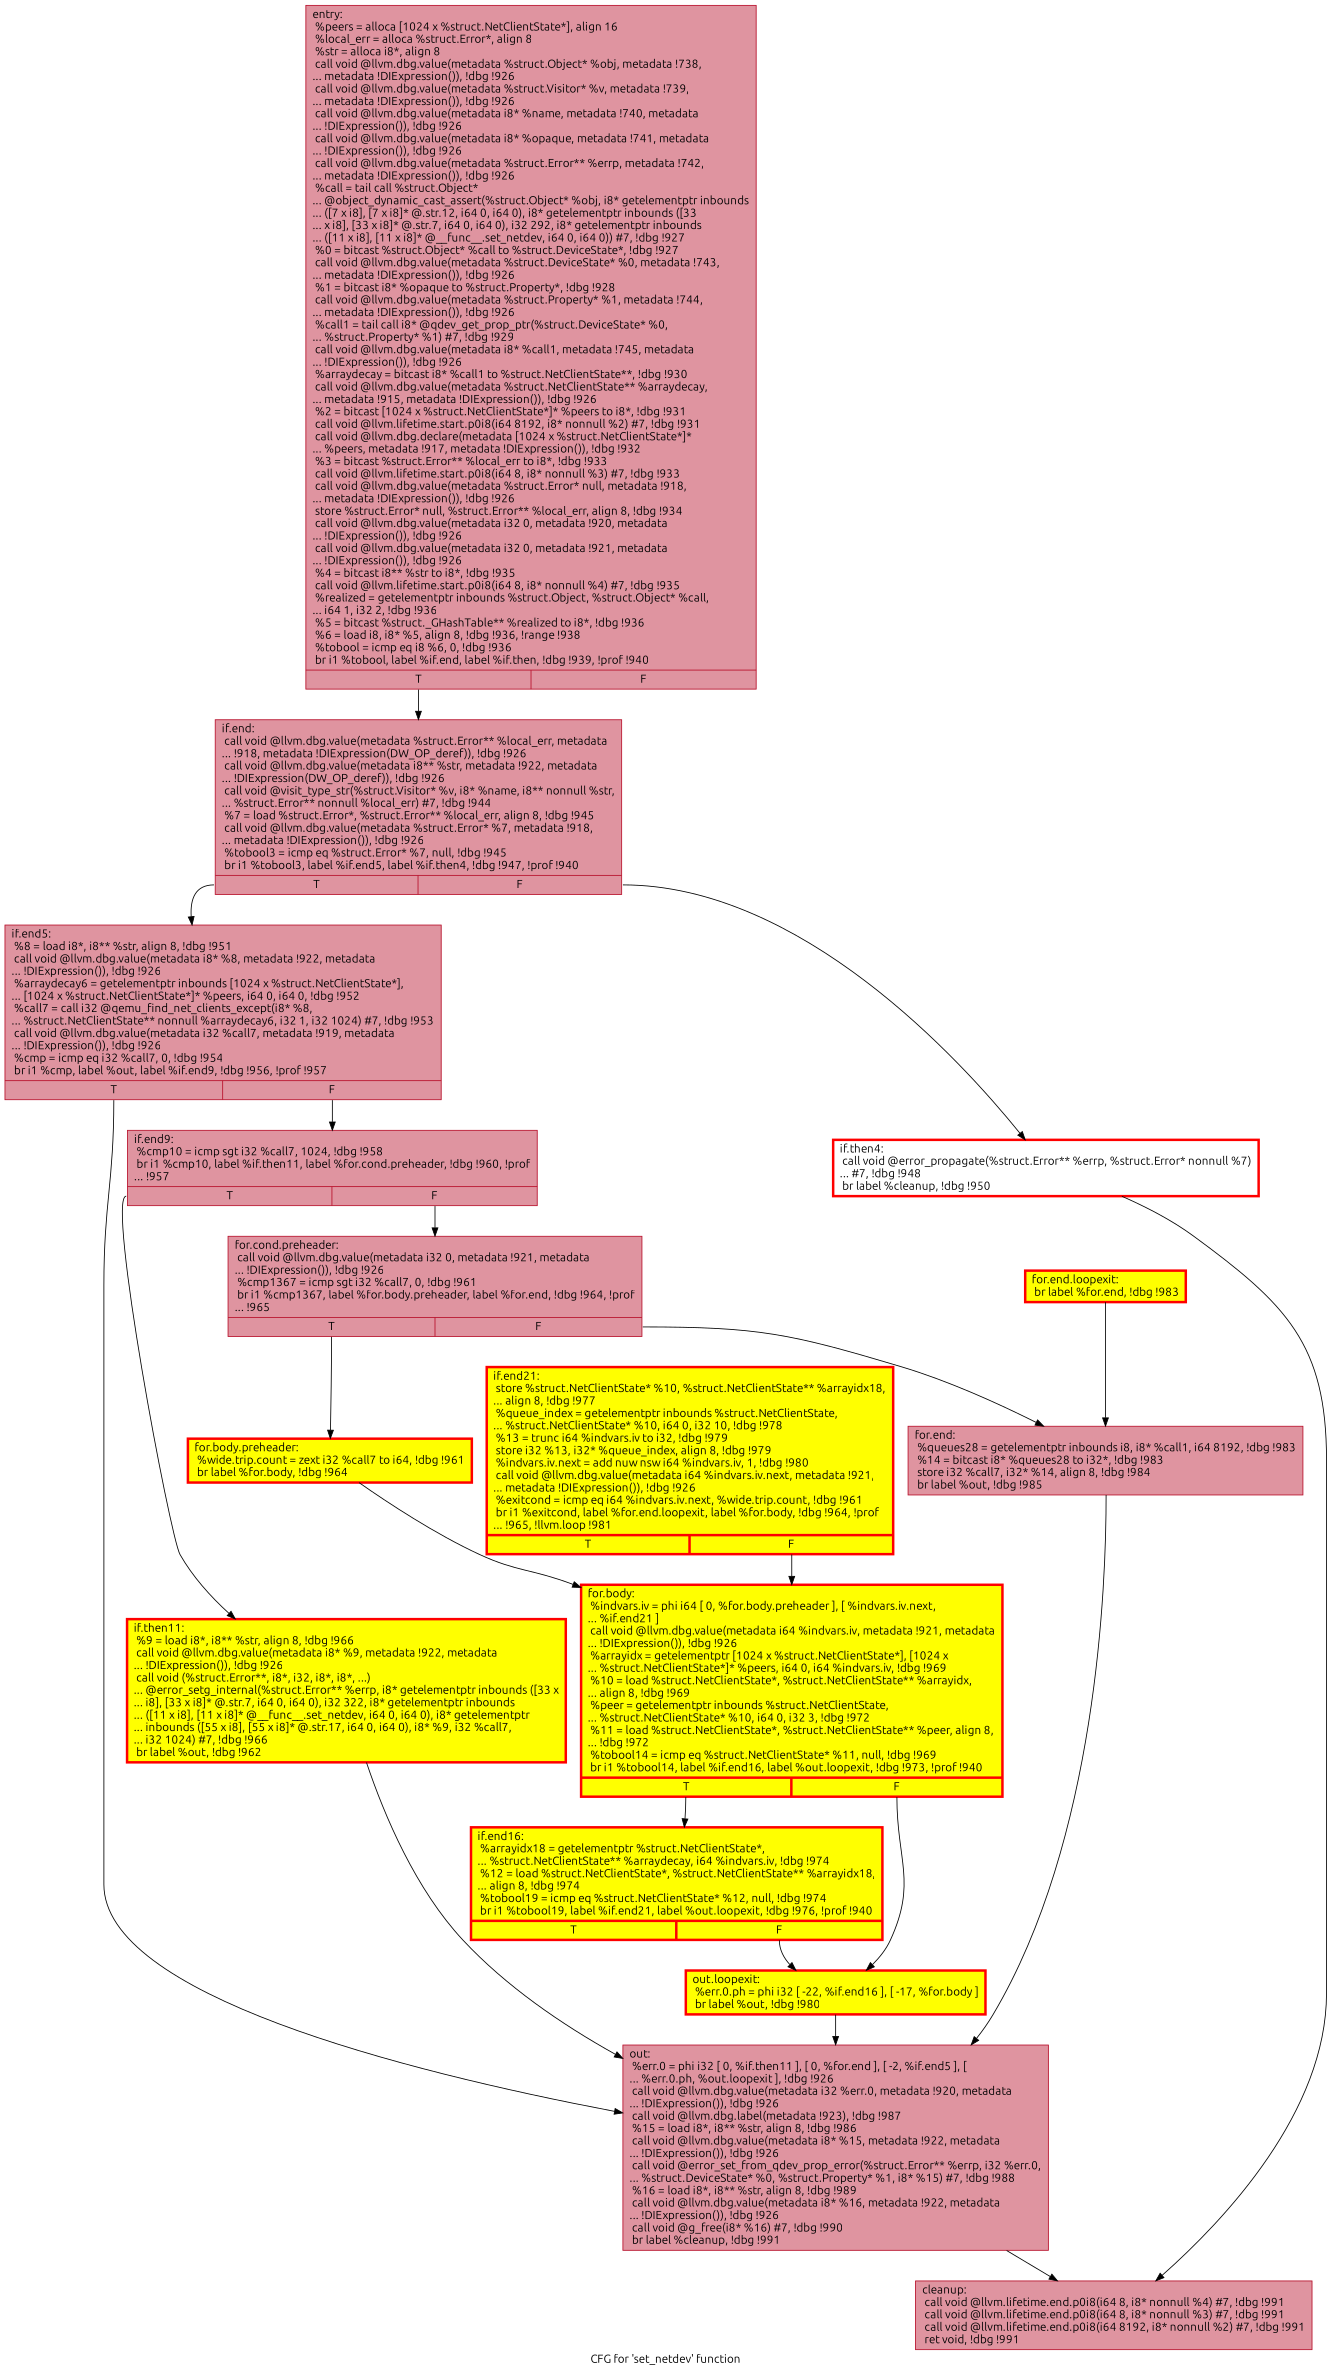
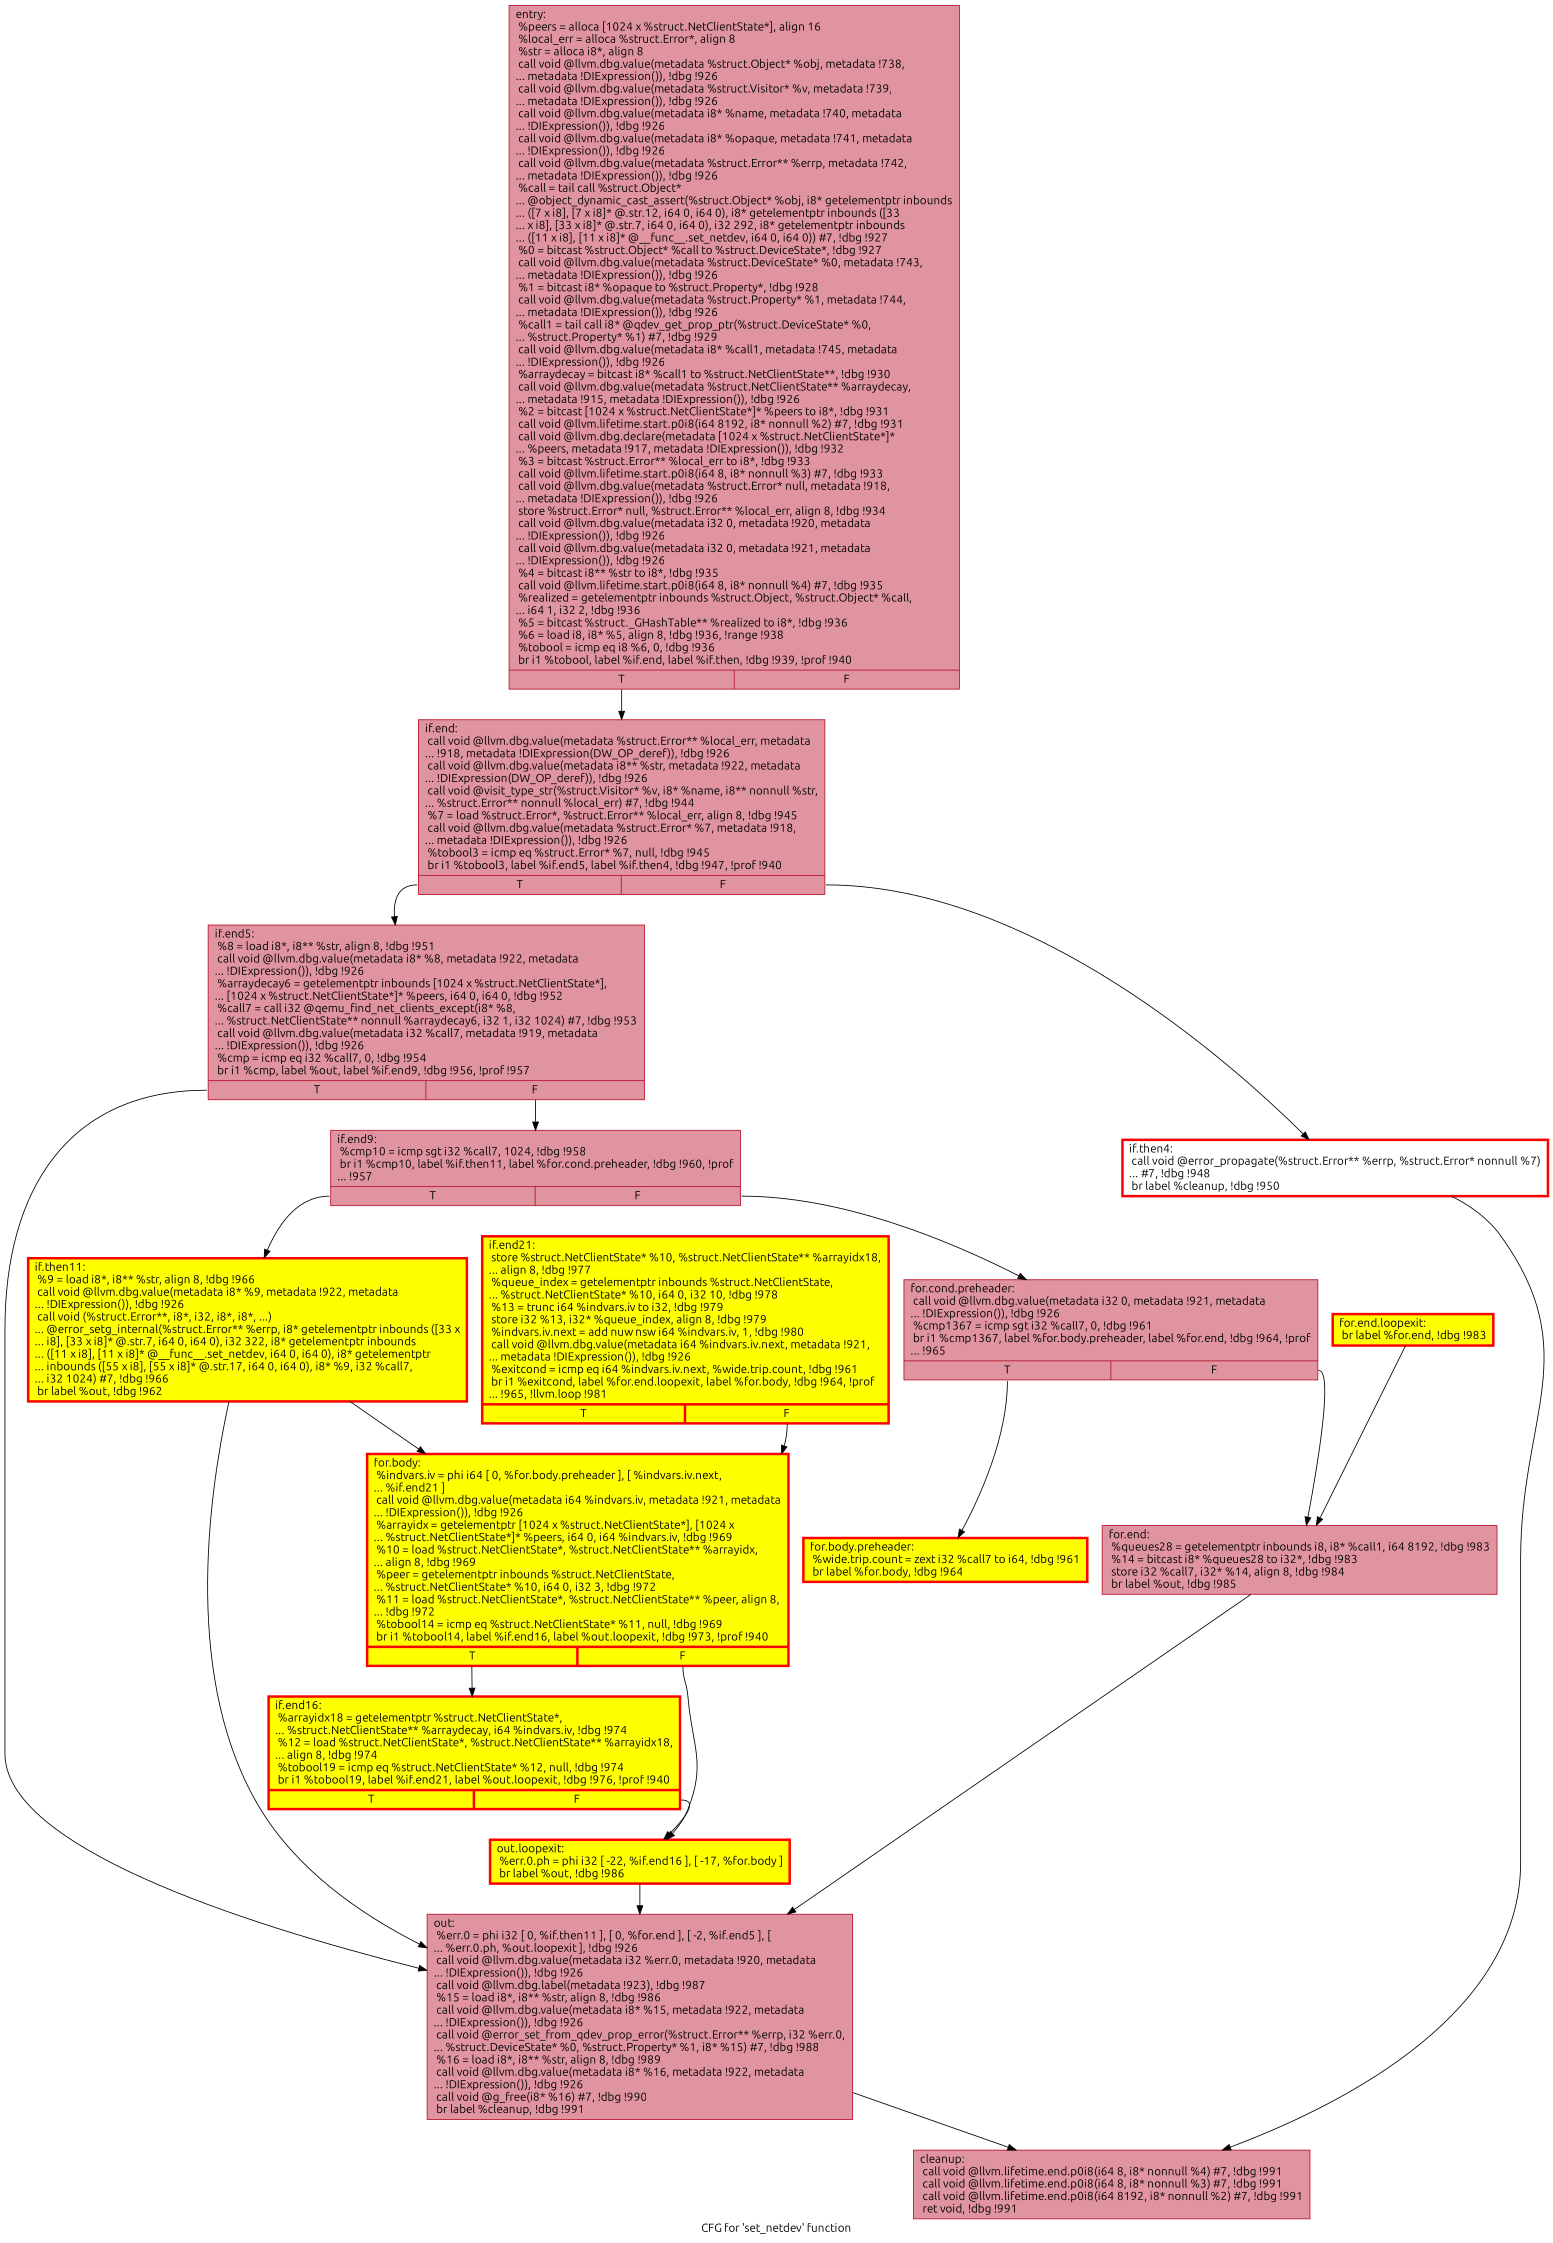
(461, 1545) -> (384, 1425)
(757, 2004) -> (561, 1874)
